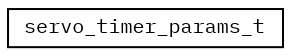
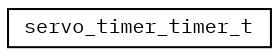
(146, 28) -> (139, 28)
